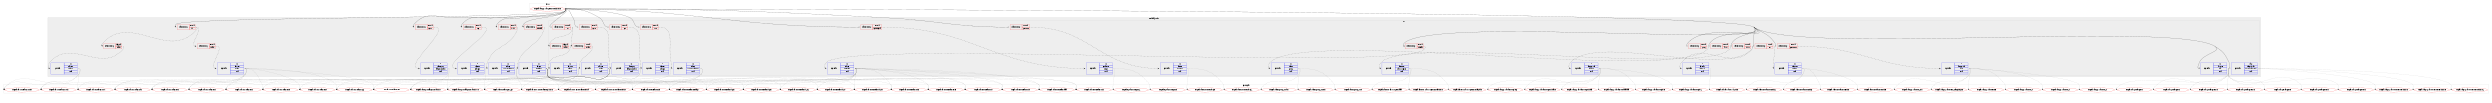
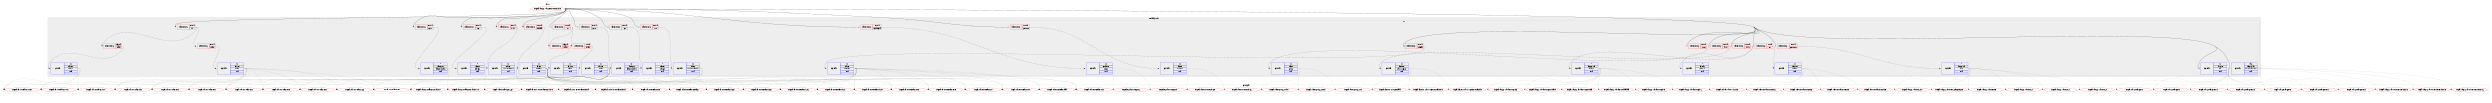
(1390, 90) -> (1390, 90)
